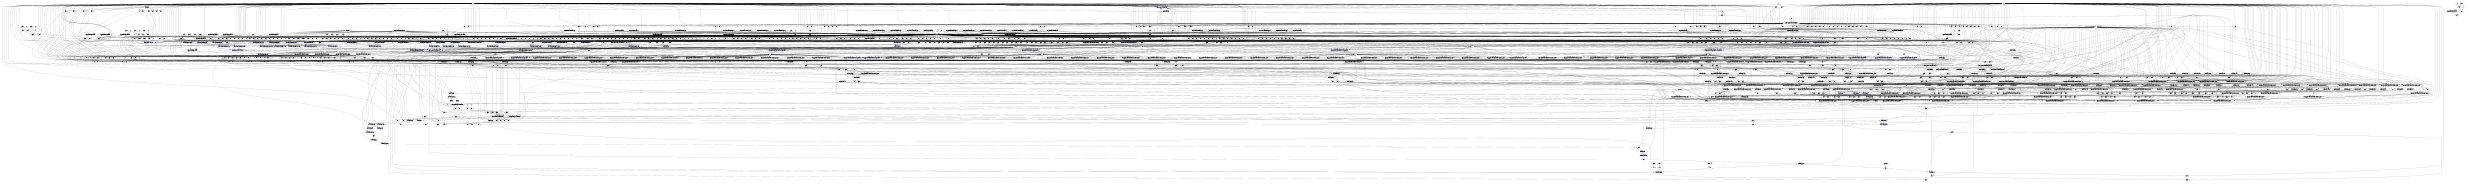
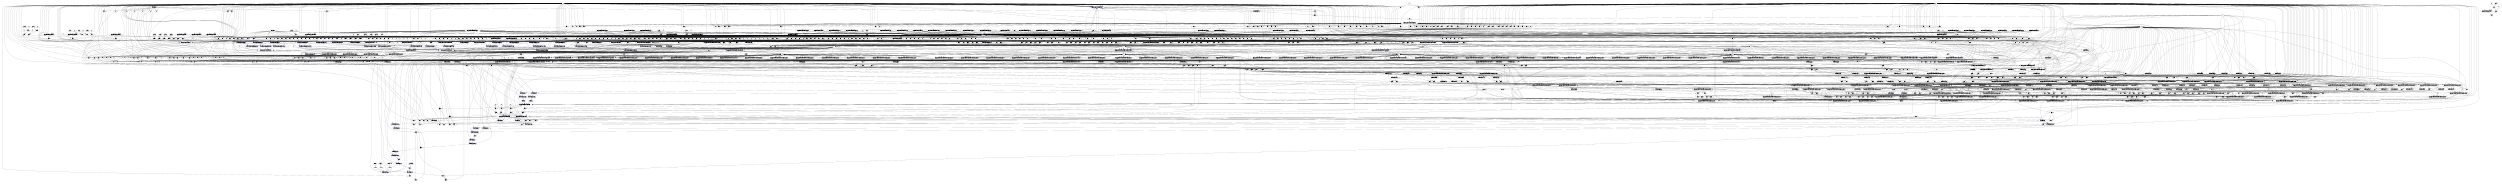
none -> (1828, 97)
